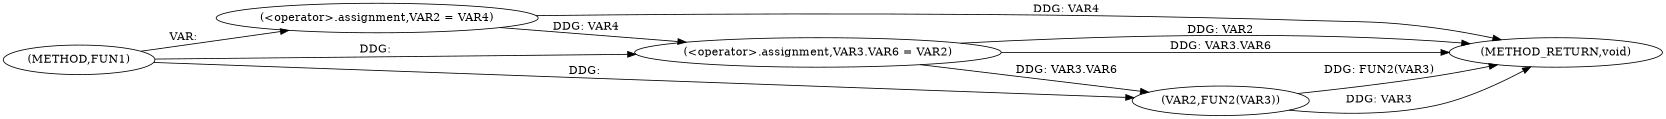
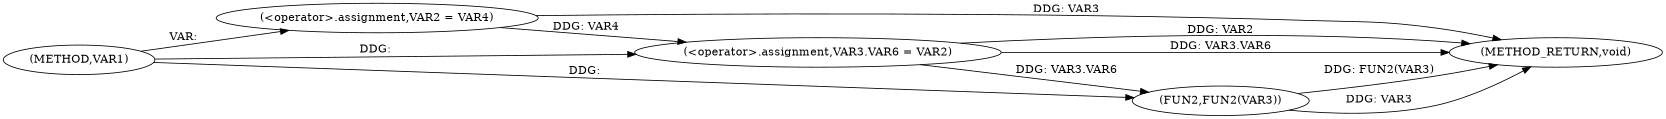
(1067, 9) -> (1067, 9)
(79, 60) -> (79, 60)
(1221, 101) -> (1221, 101)
